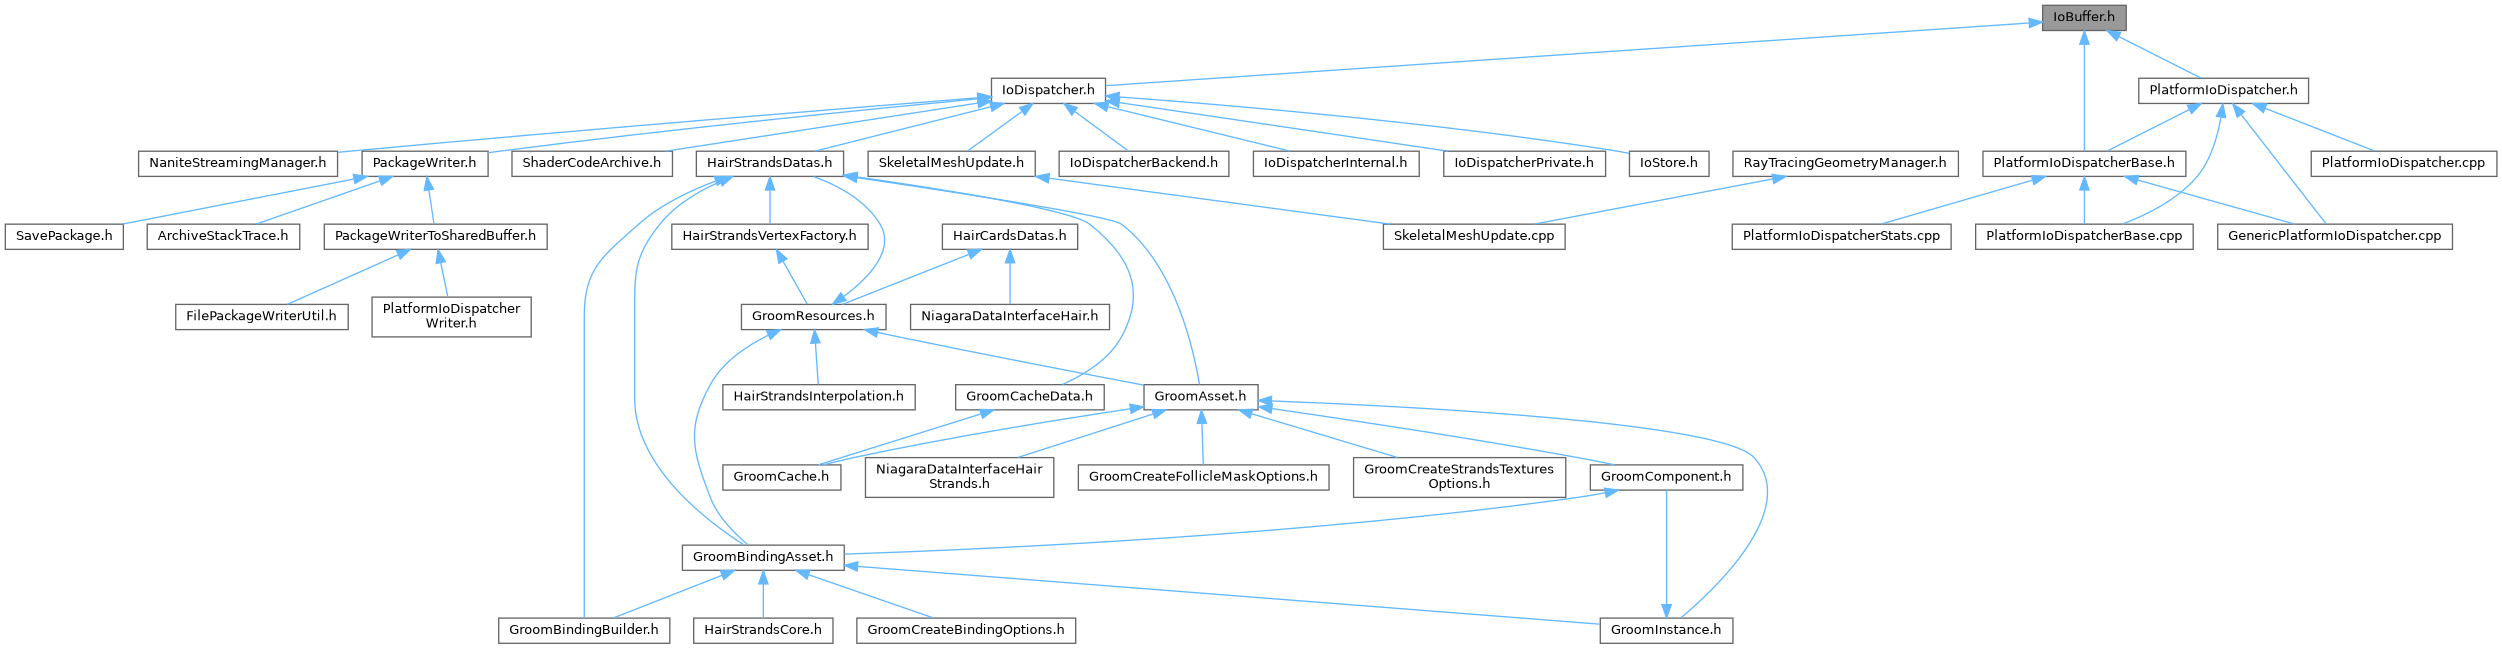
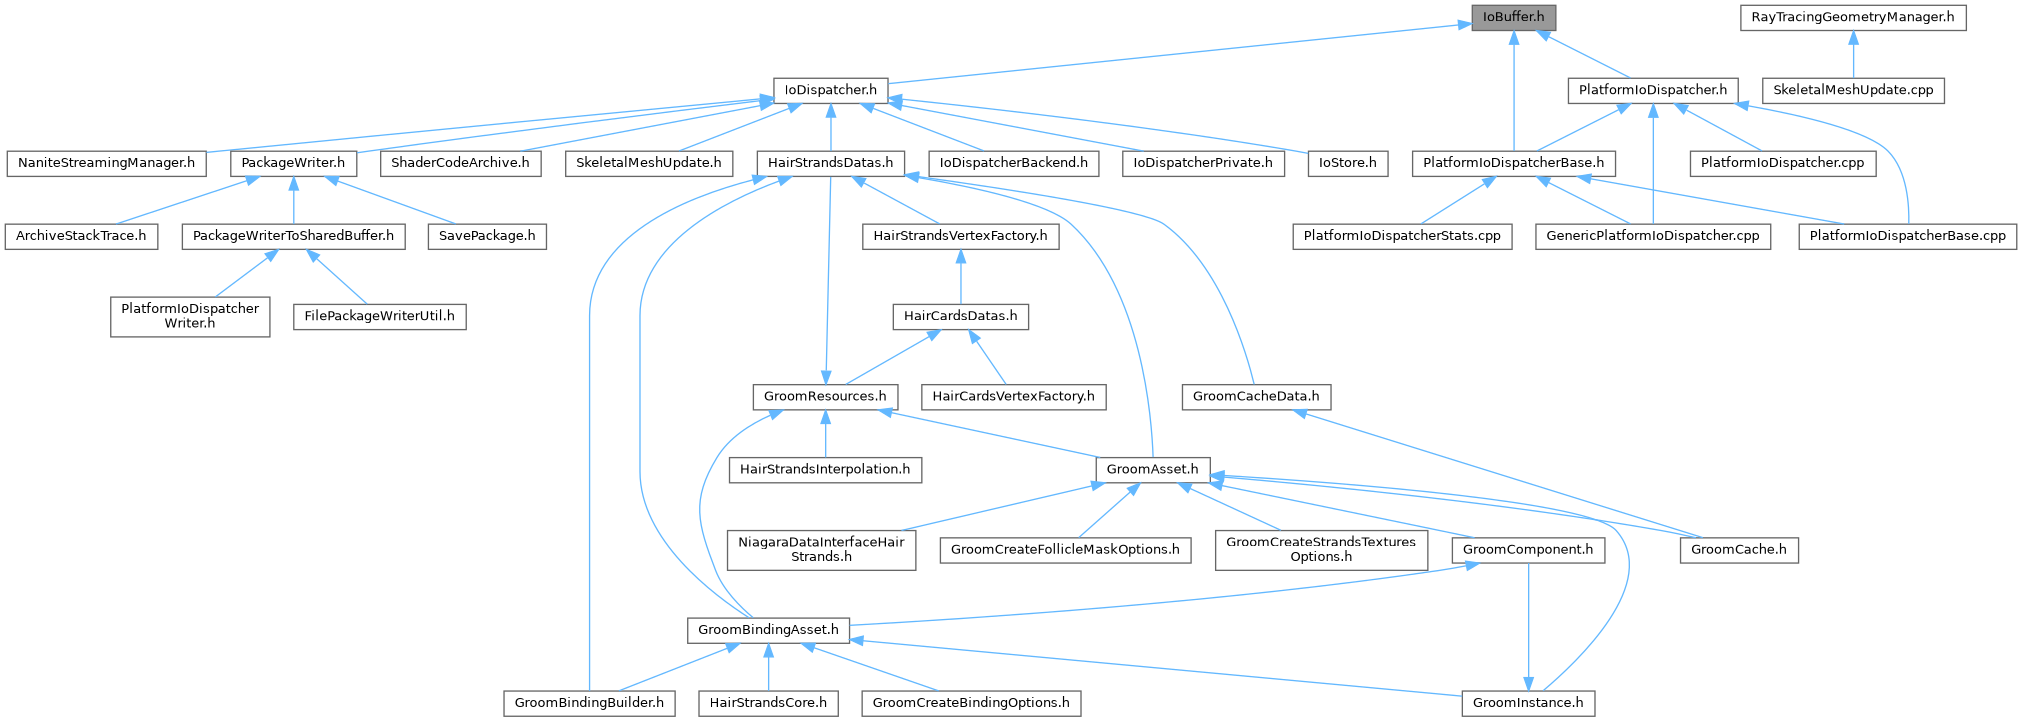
(1336, 164) -> none
(1220, 201) -> none
(795, 283) -> (961, 284)
(1010, 317) -> (1014, 397)
